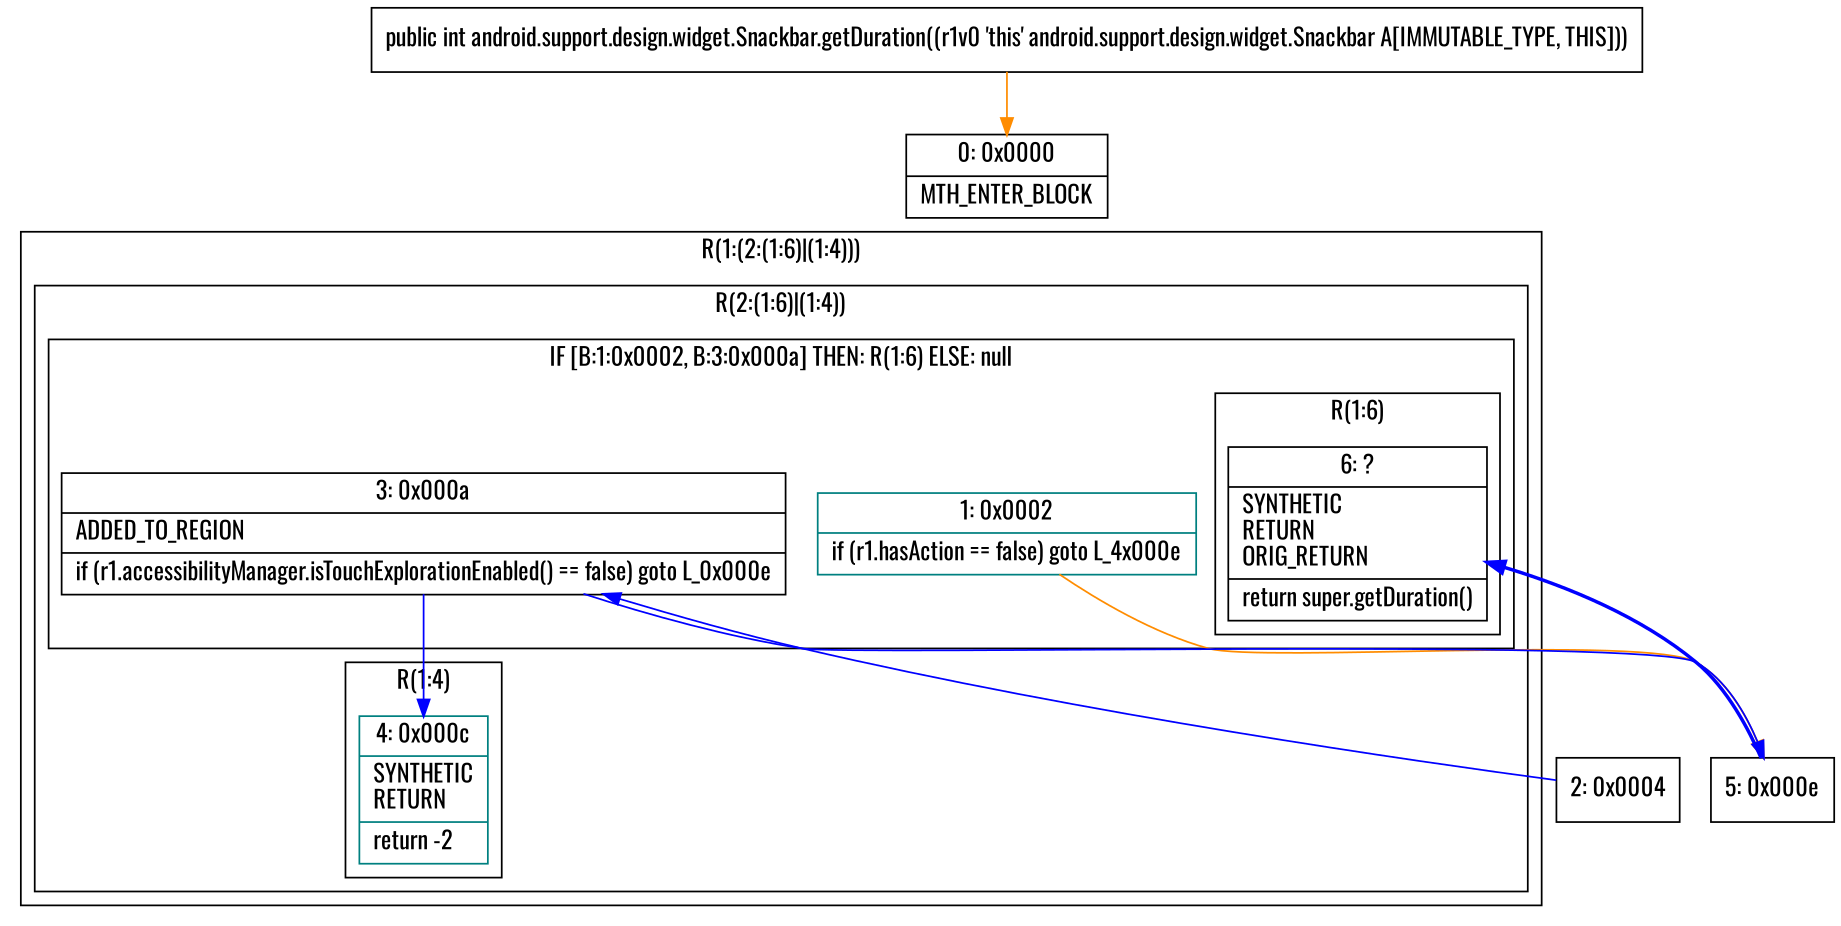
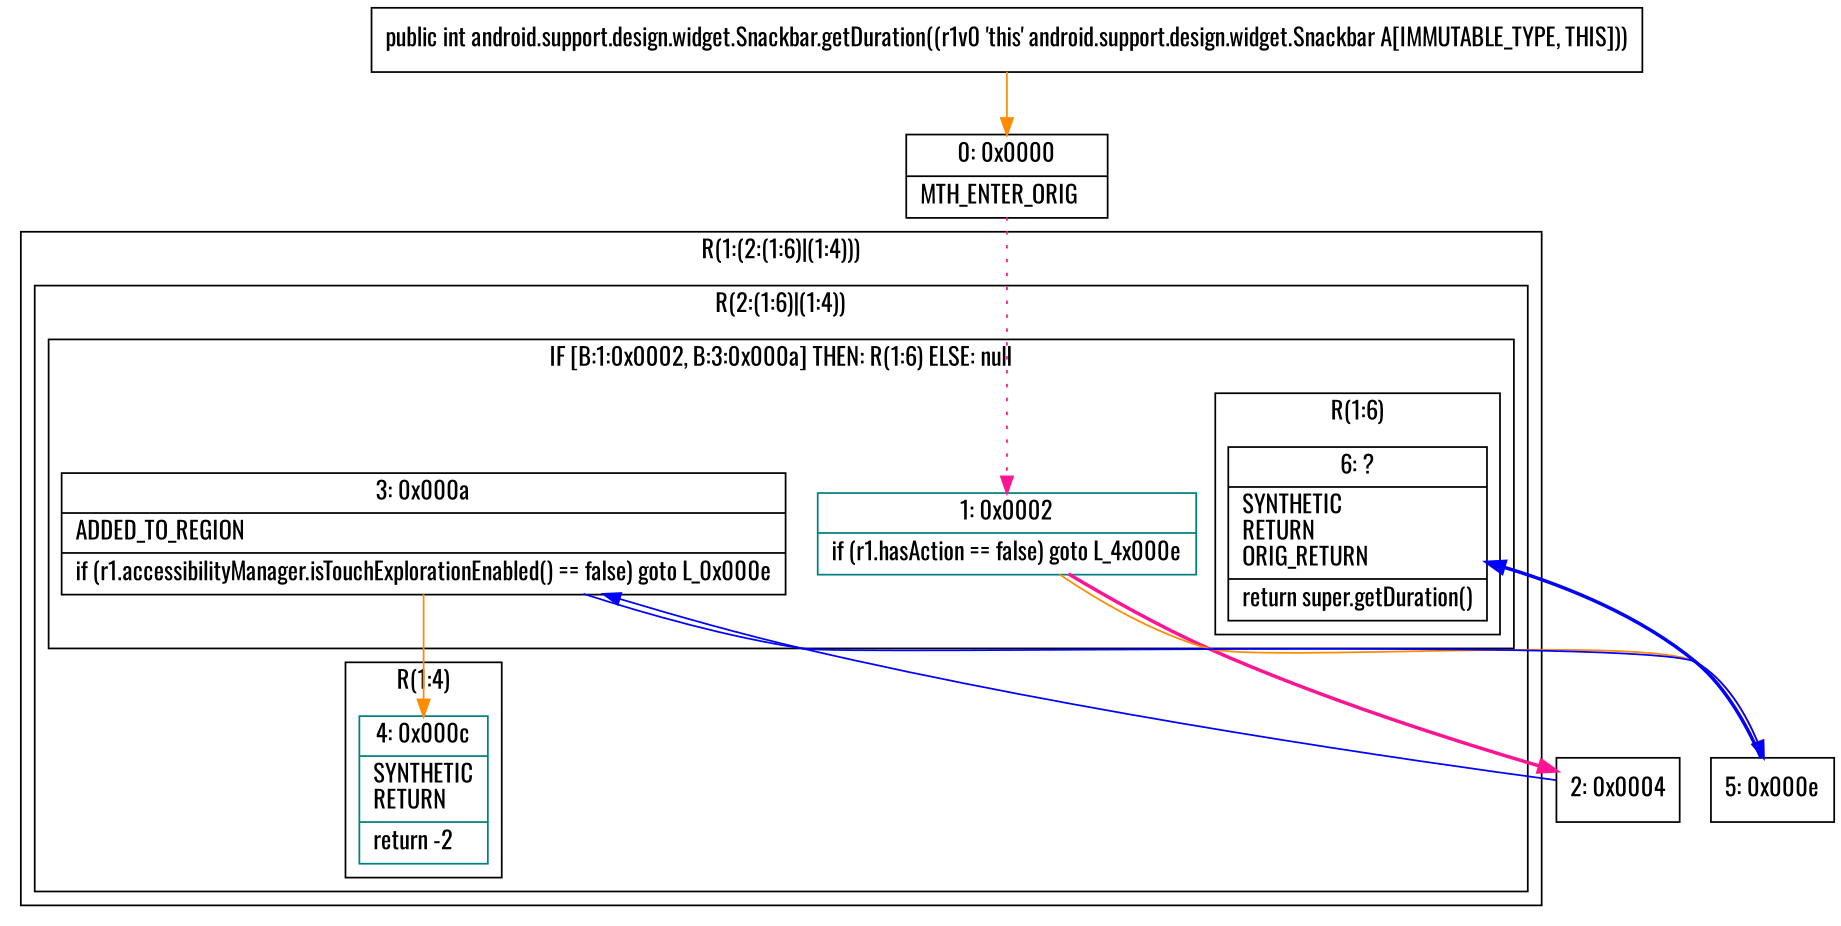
(1007, 196) -> (999, 196)
none -> (1007, 353)
(424, 636) -> (424, 636)
none -> (1298, 685)
